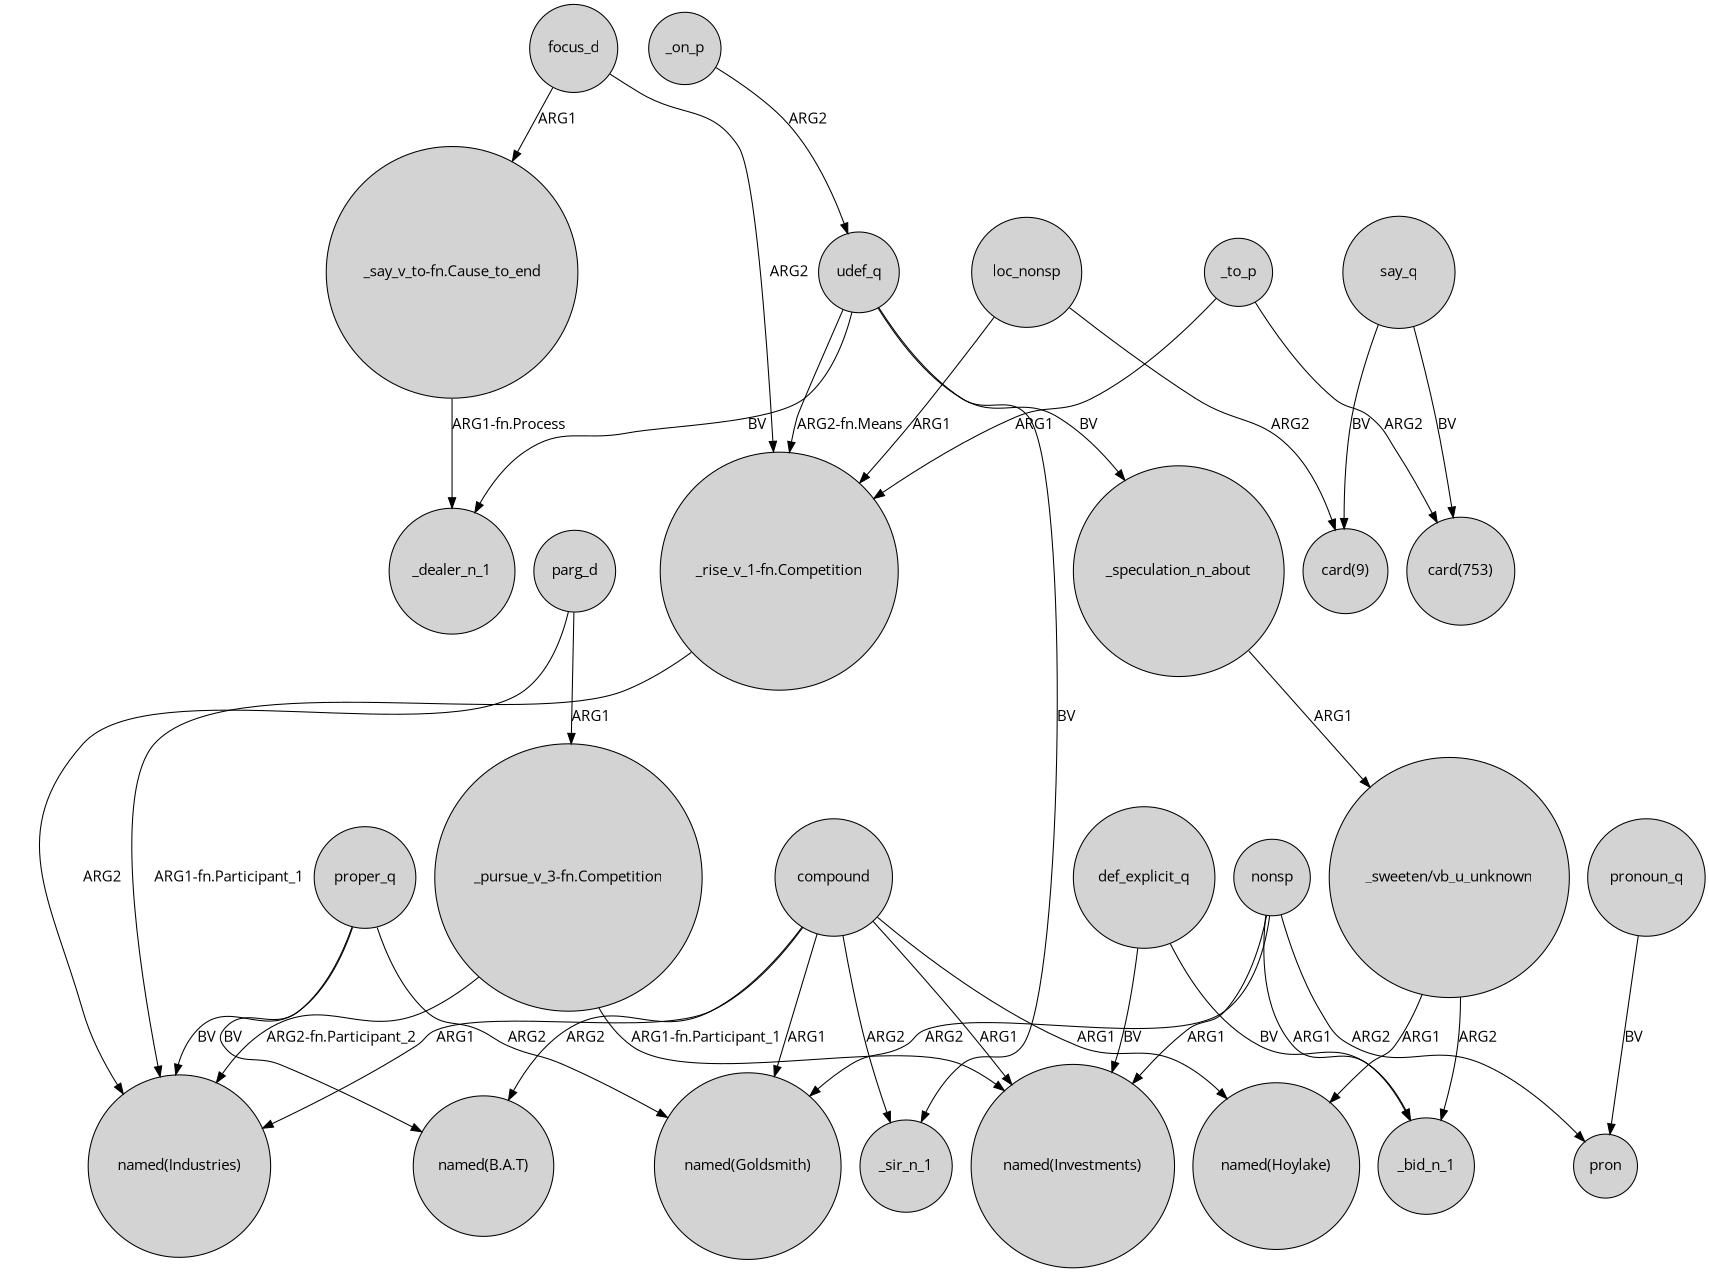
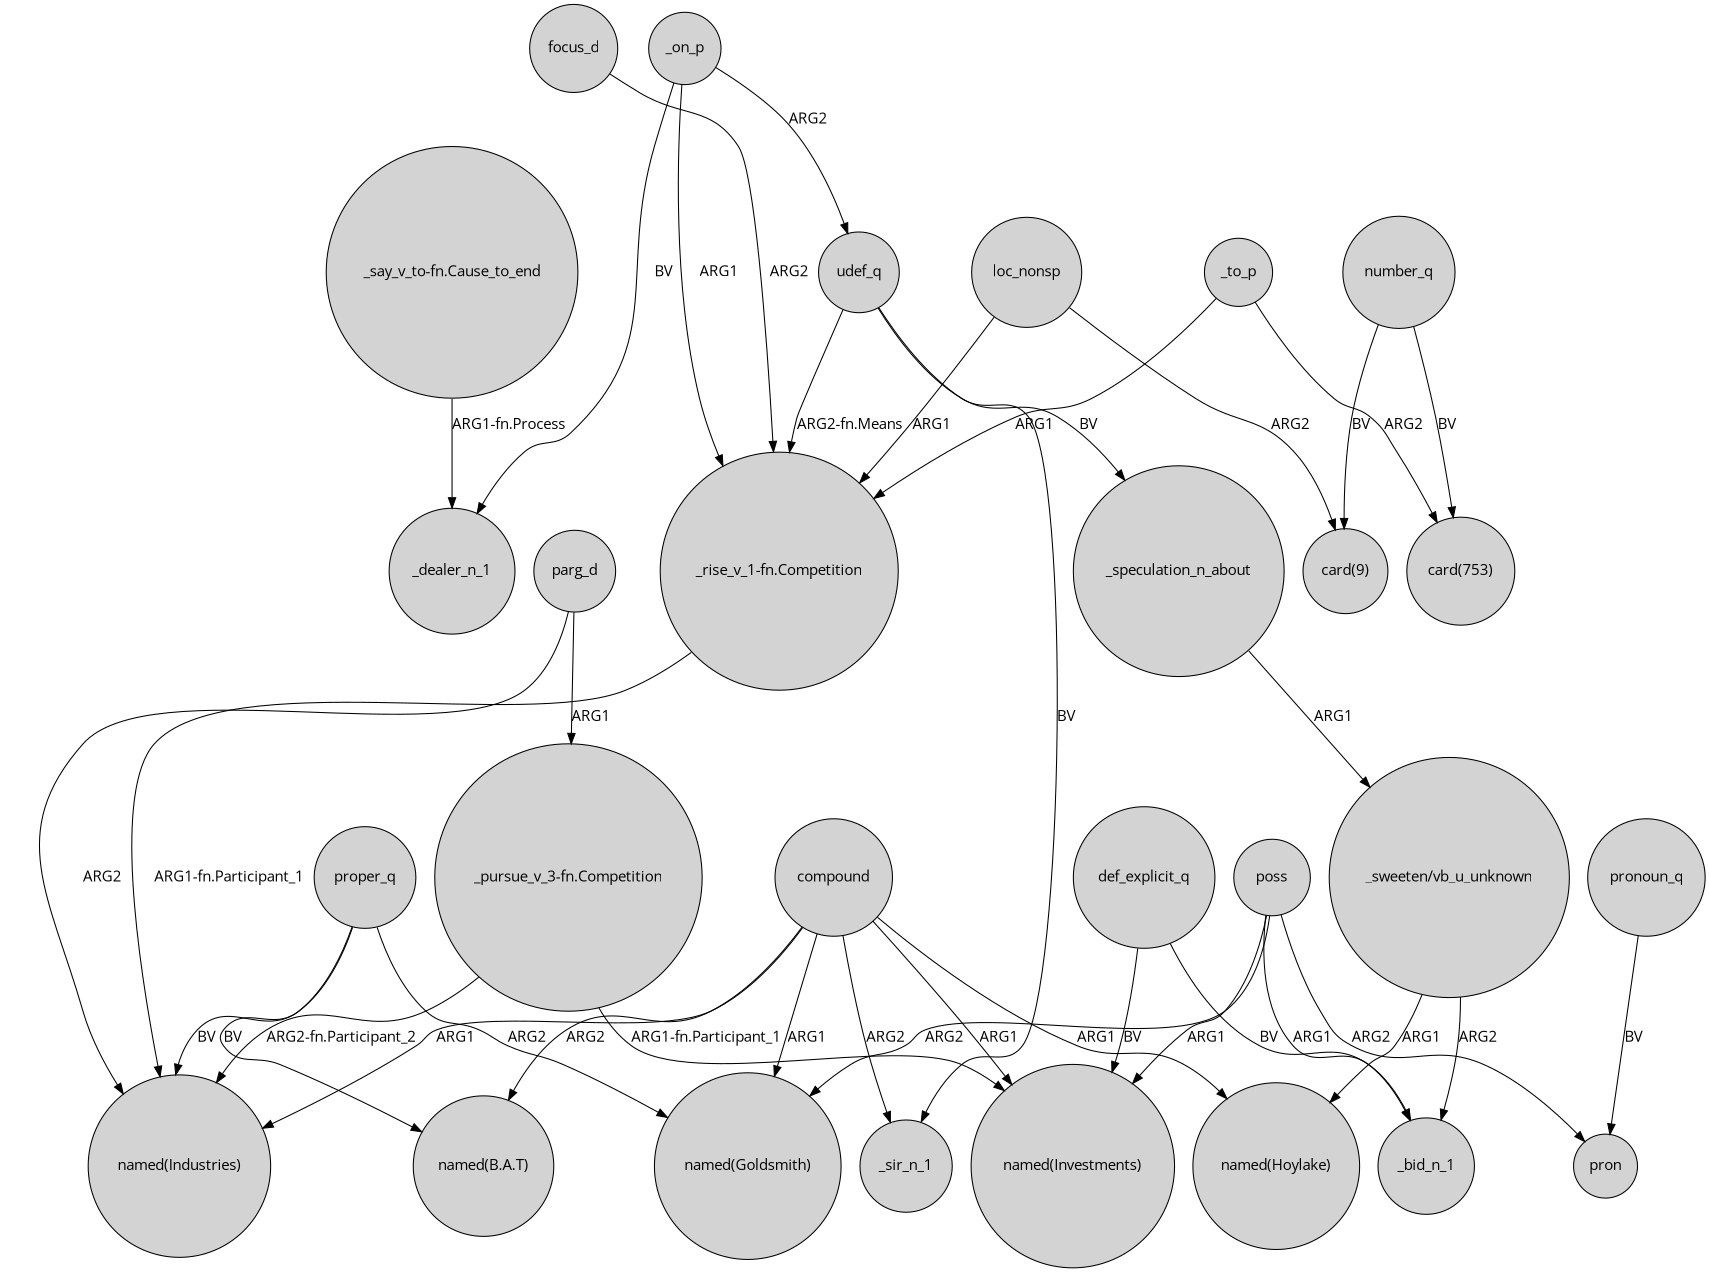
(535, 120) -> none
(1399, 272) -> (1399, 272)
none -> (681, 273)
(681, 427) -> (632, 324)
(1272, 878) -> (1272, 878)
